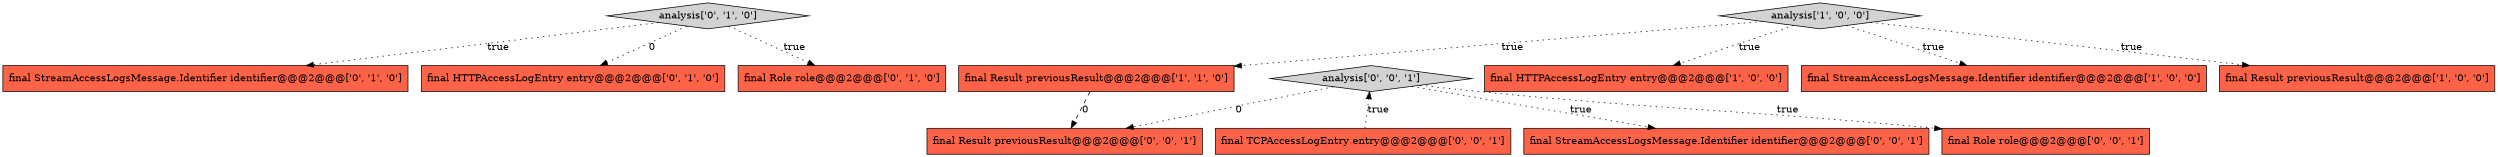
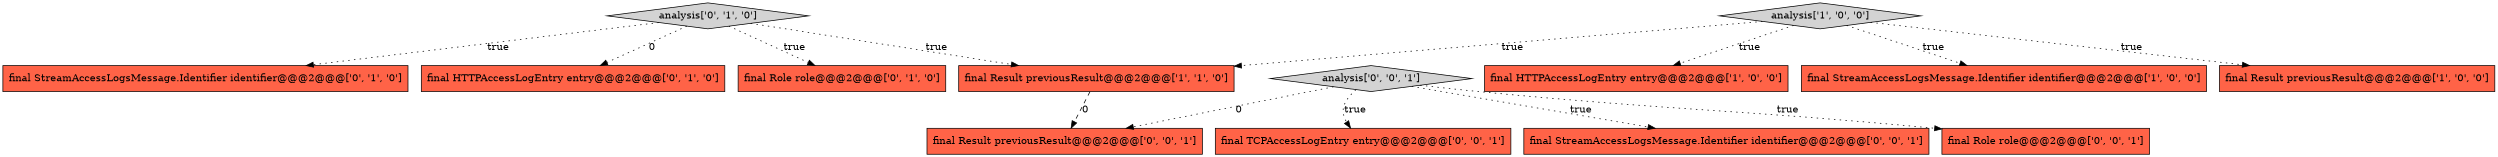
none -> (881, 44)
(1367, 114) -> (1345, 104)
